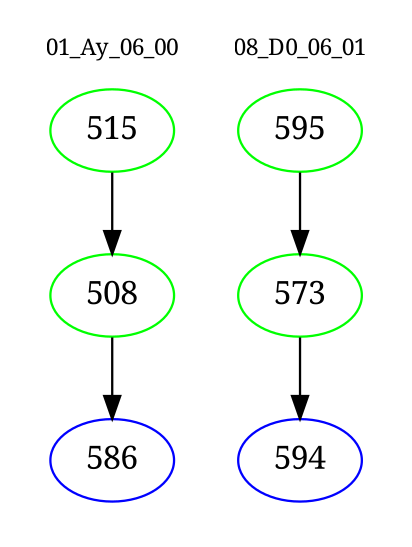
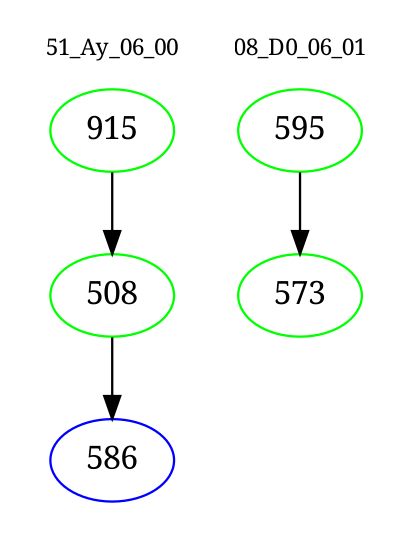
(112, 49) -> (112, 49)
(112, 131) -> (112, 131)
(300, 460) -> none
